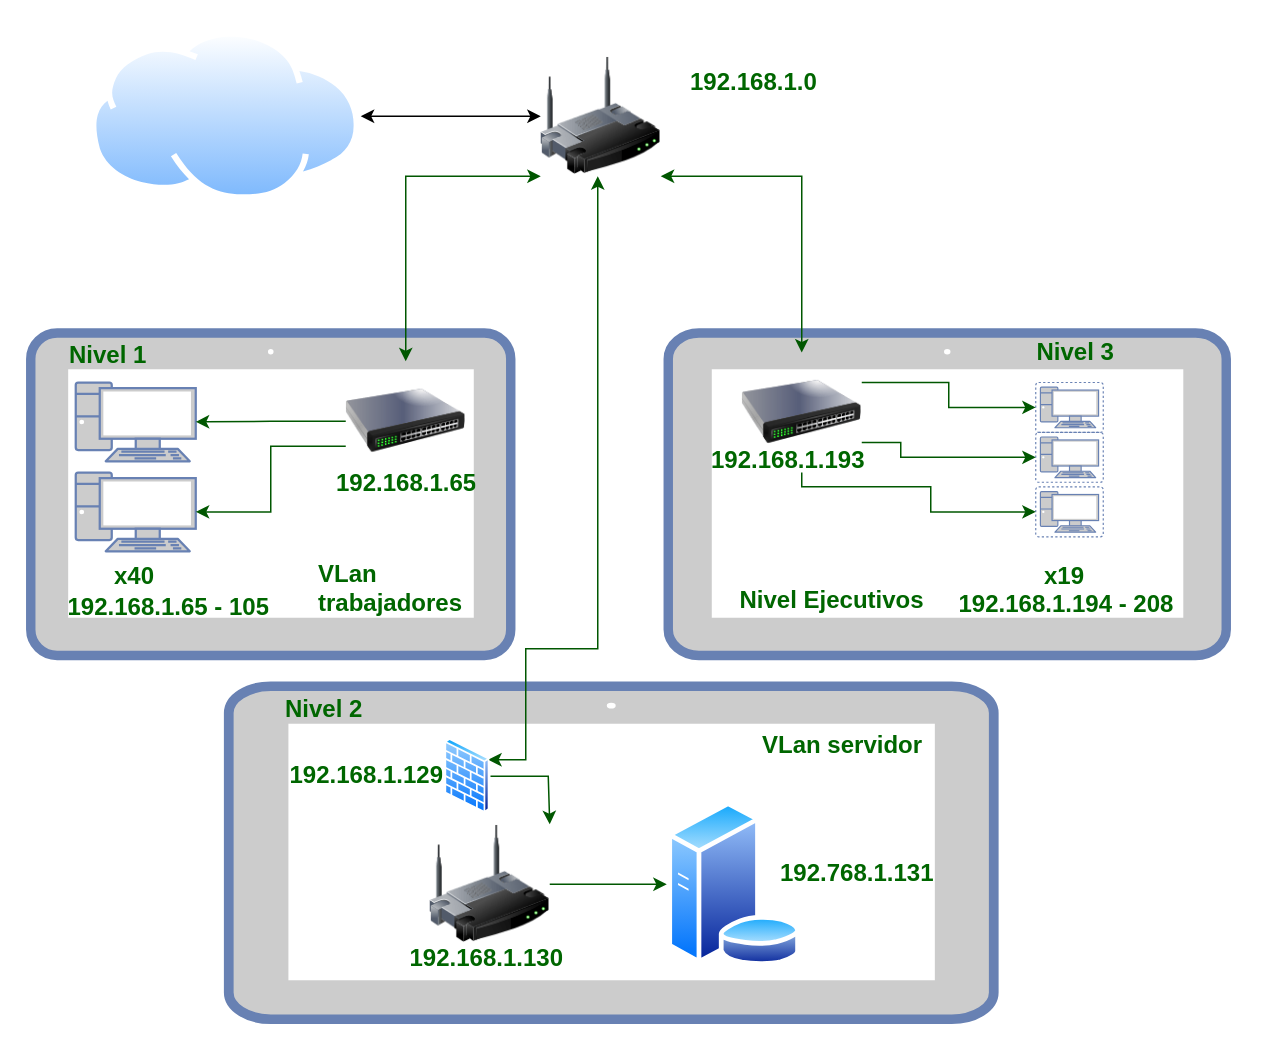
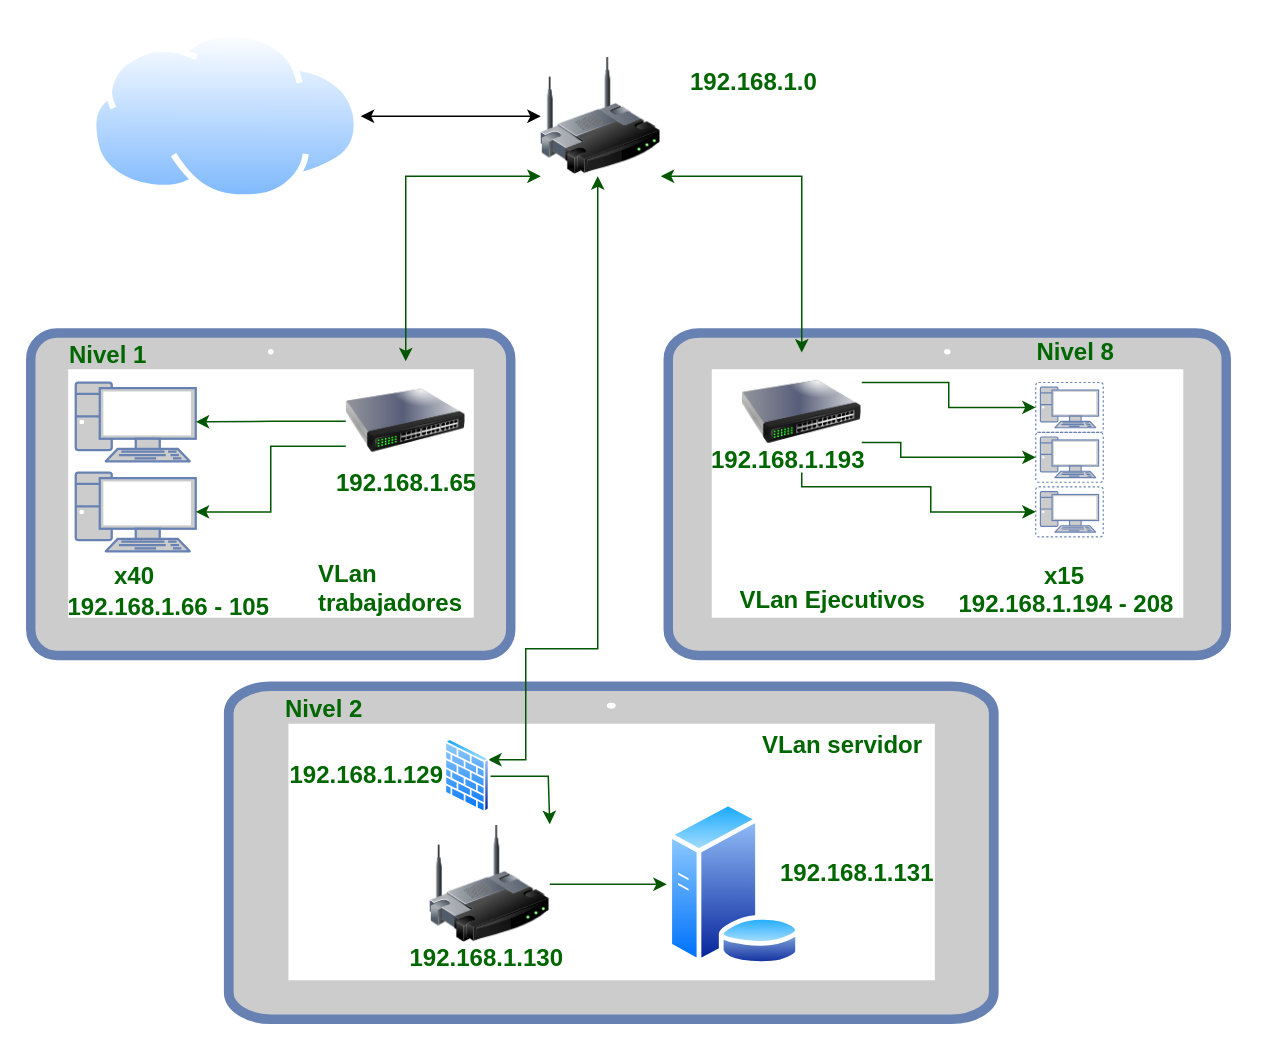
(1066, 349) -> (1066, 349)
(1060, 573) -> (1060, 573)
(812, 597) -> (811, 597)
(147, 604) -> (147, 604)
(839, 870) -> (839, 870)
